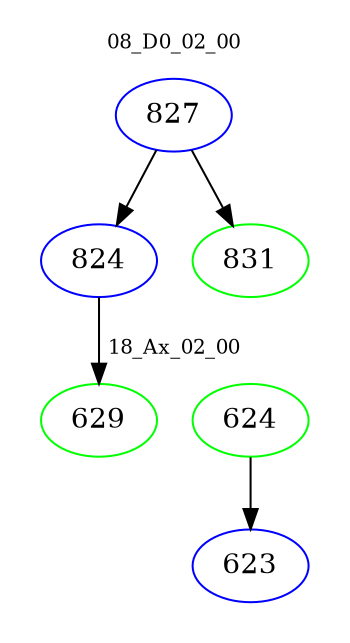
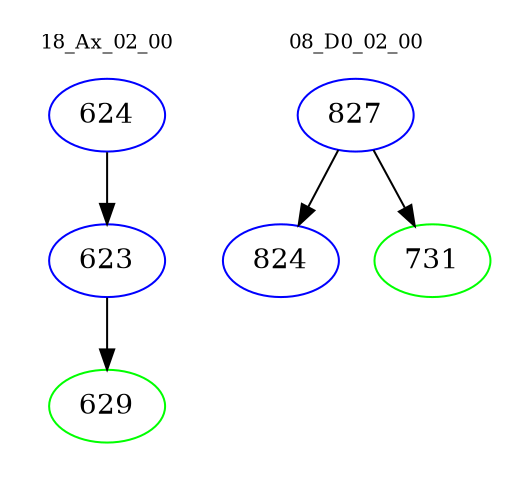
(251, 261) -> (432, 261)
(99, 342) -> (107, 324)
(251, 420) -> (107, 115)
